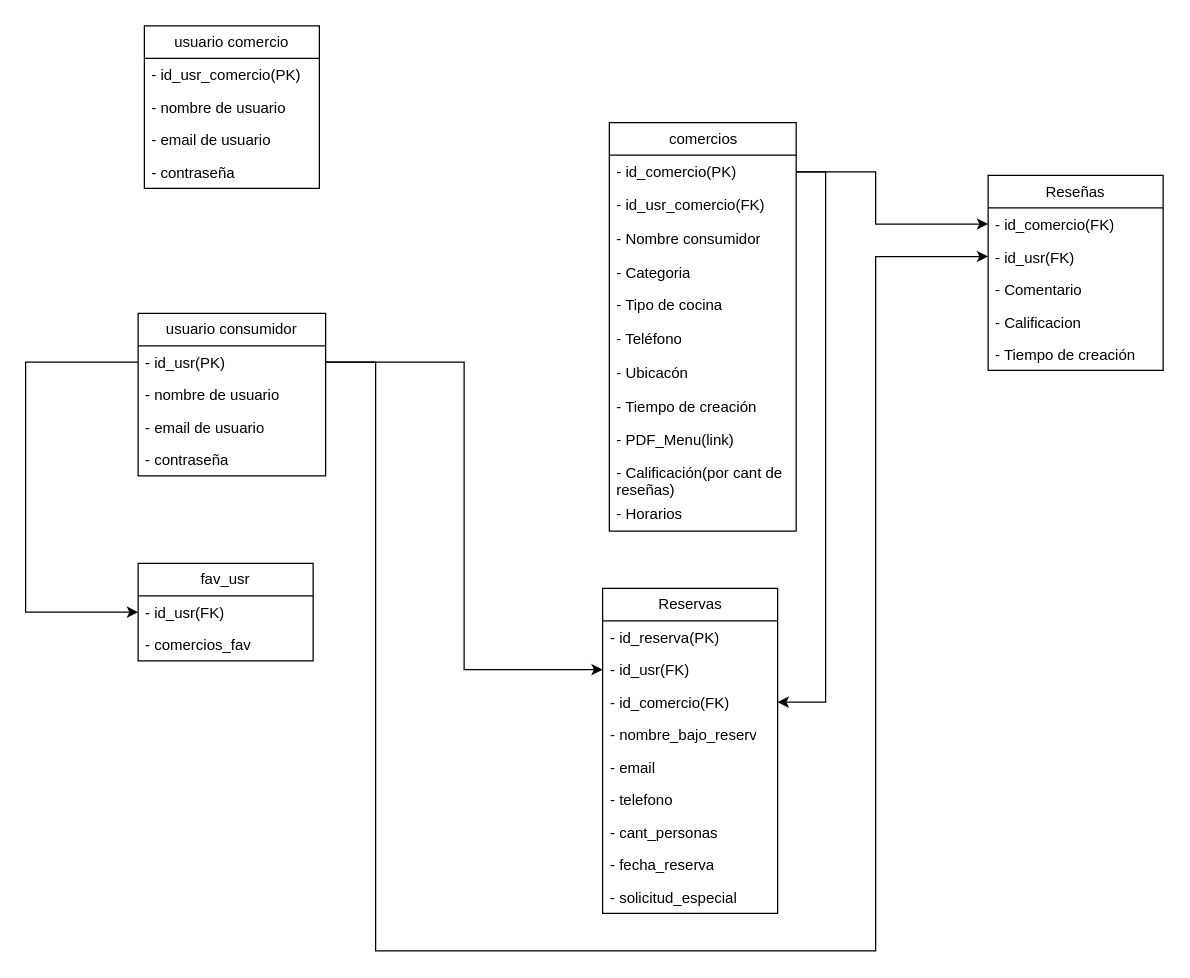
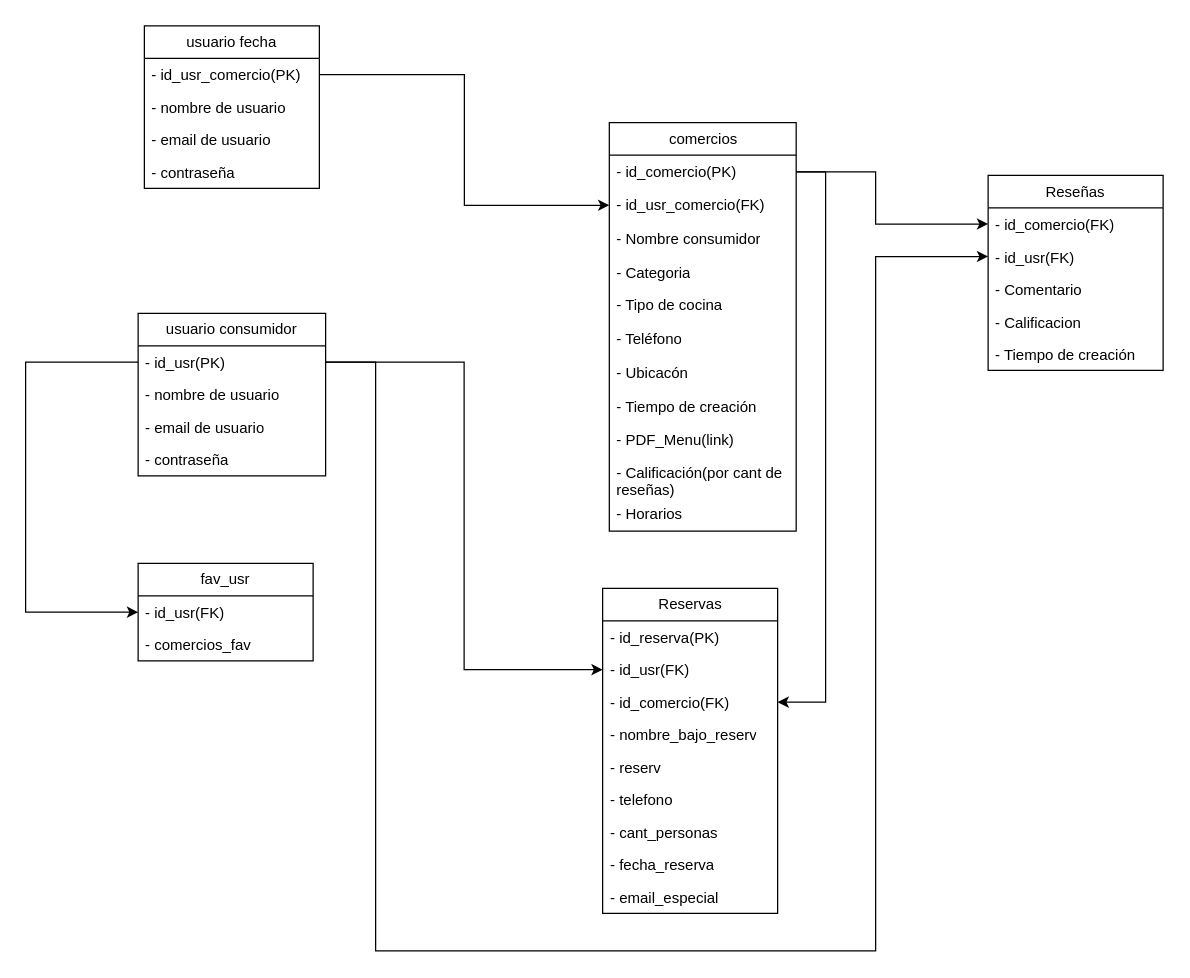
(232, 42) -> (232, 42)
none -> (464, 135)
(634, 768) -> (642, 768)
(683, 898) -> (668, 898)
